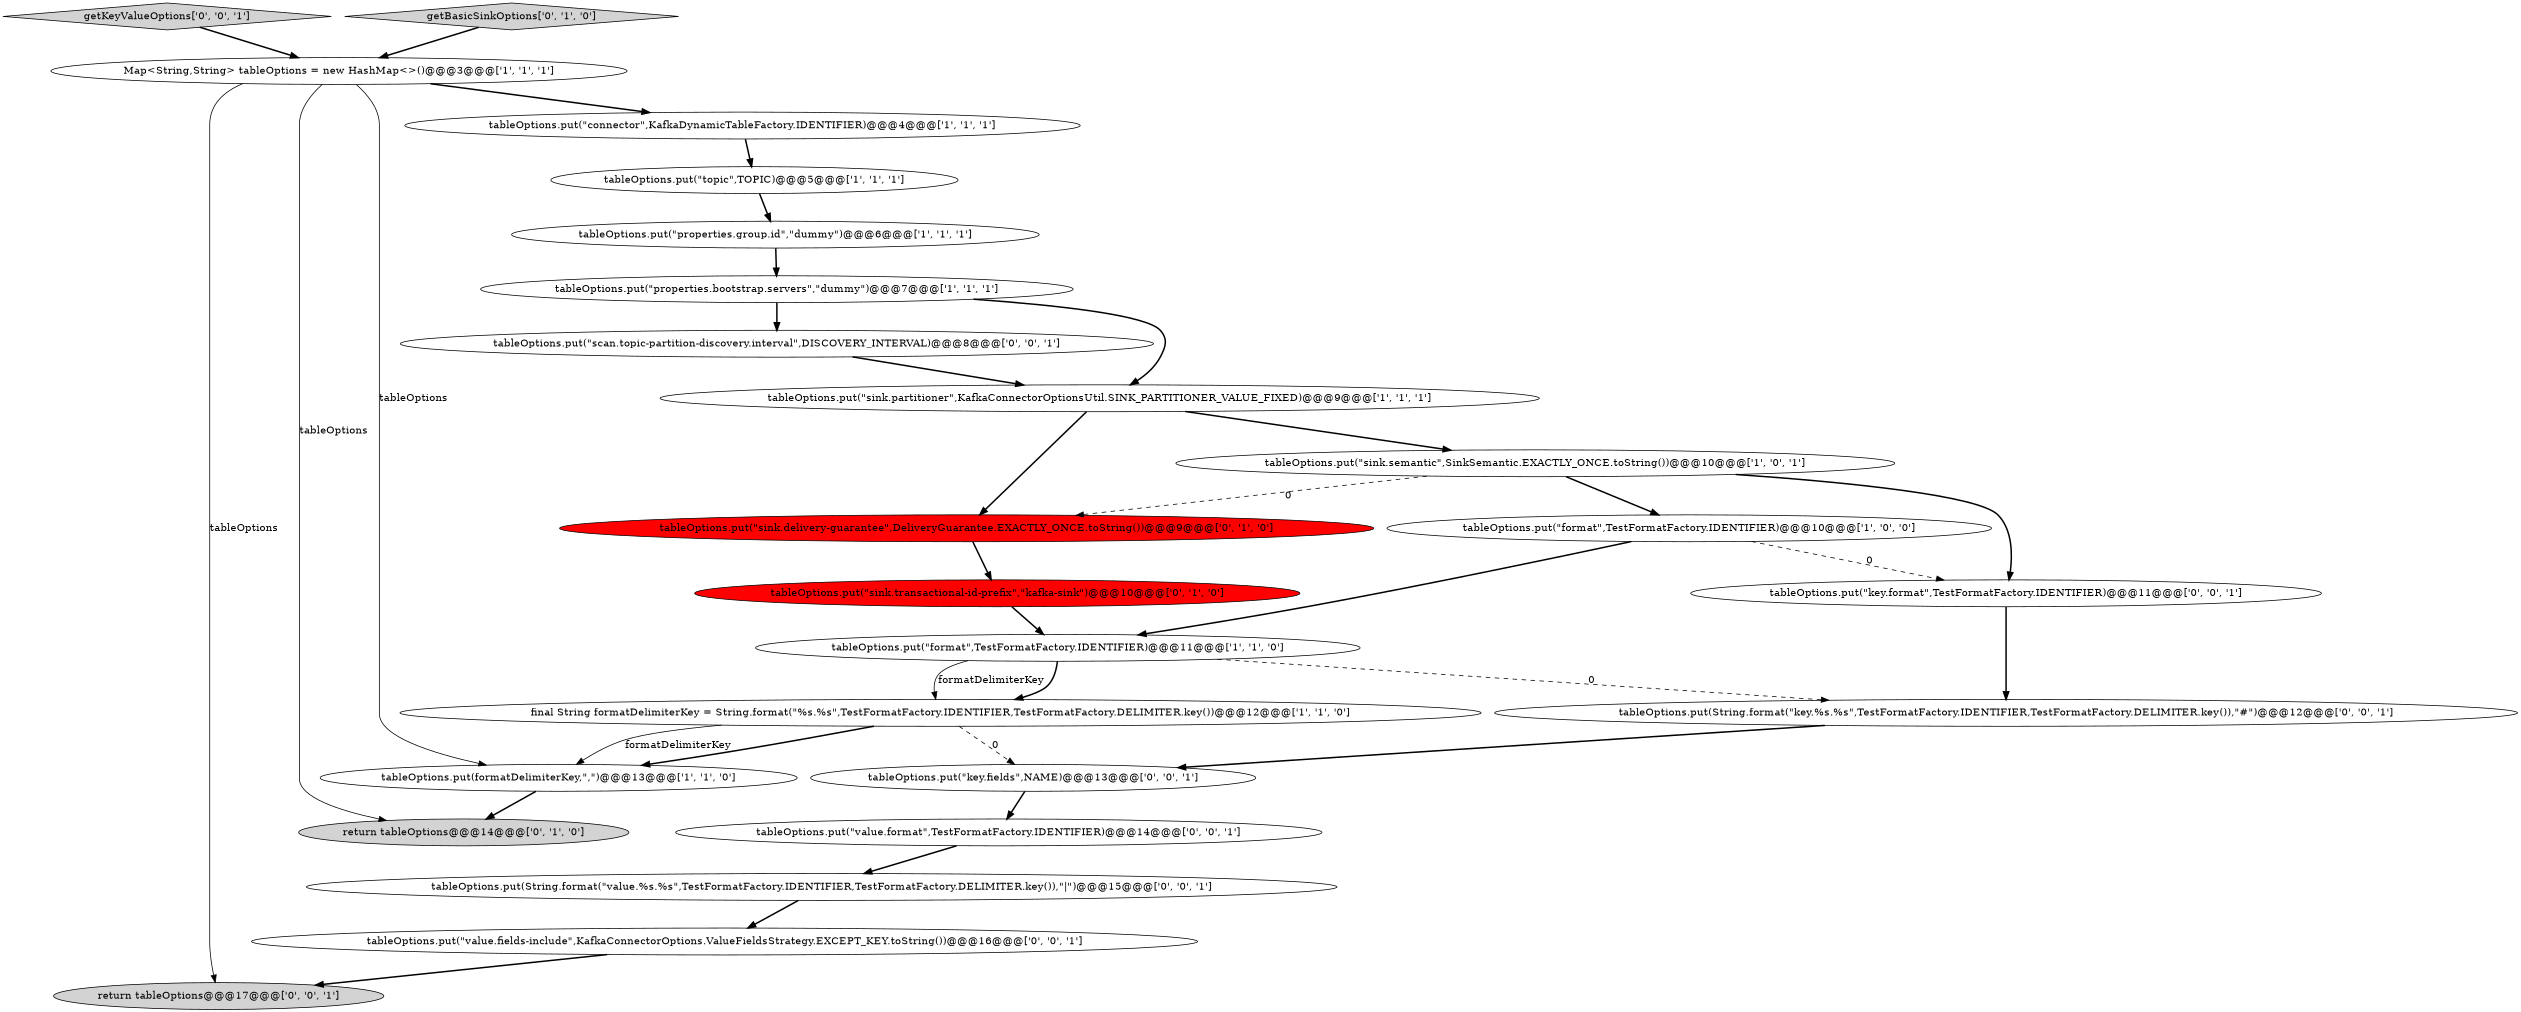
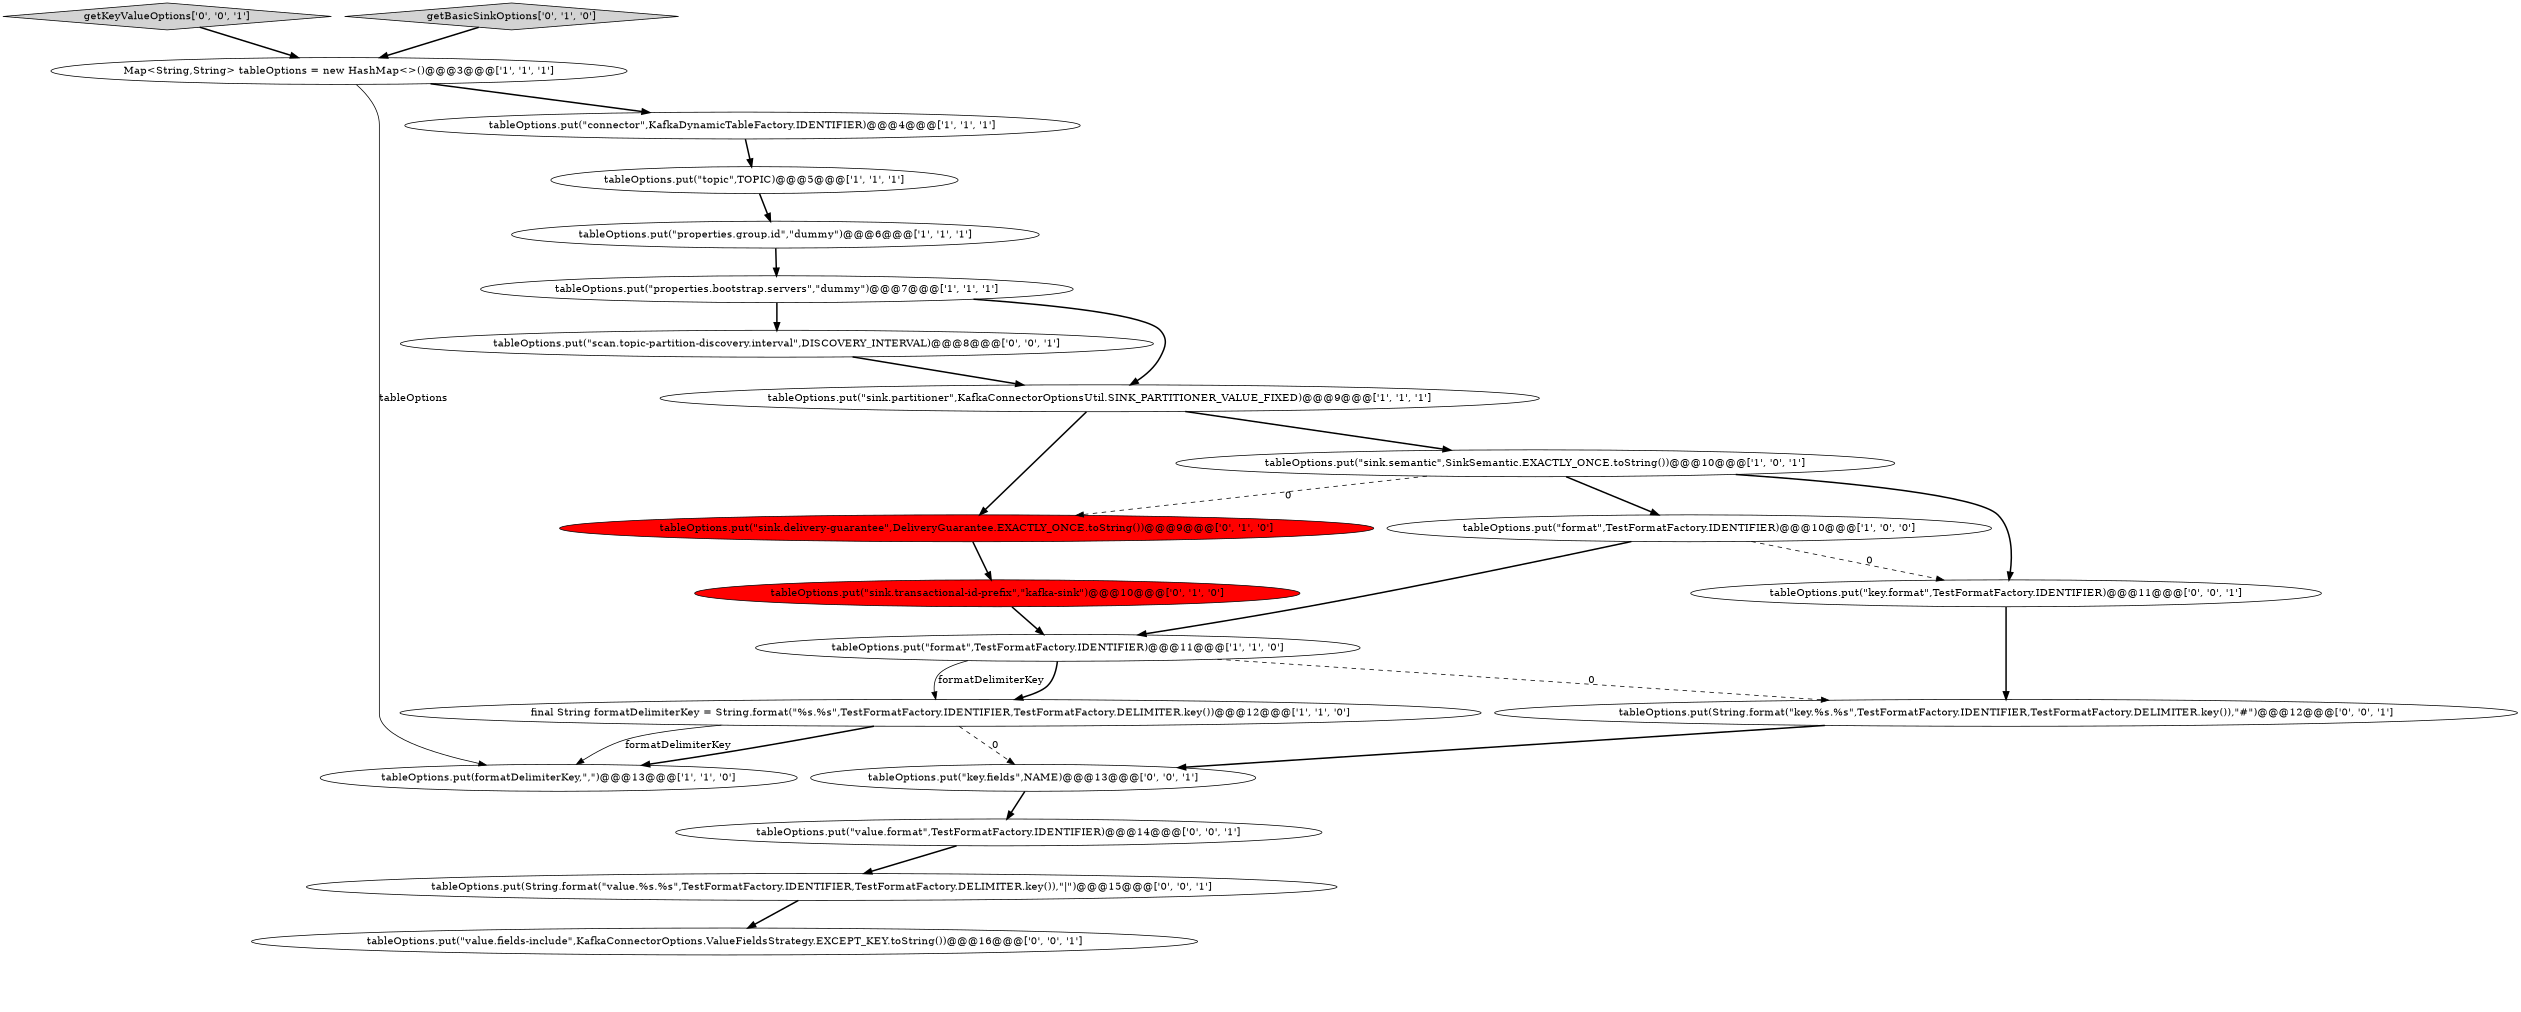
(464, 832) -> none
(219, 996) -> none
